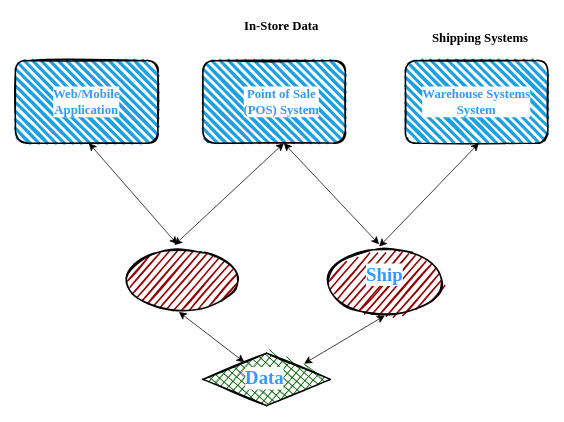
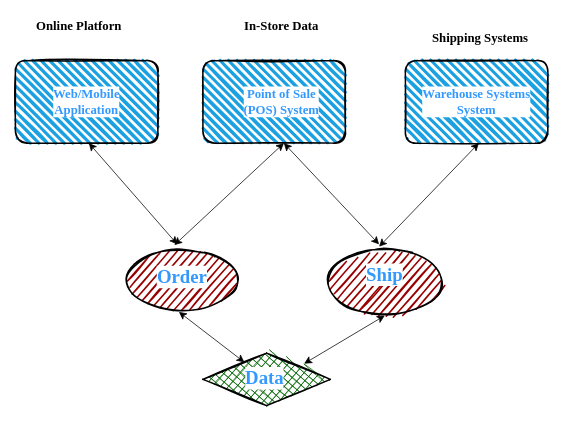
none -> (79, 27)
none -> (182, 276)
